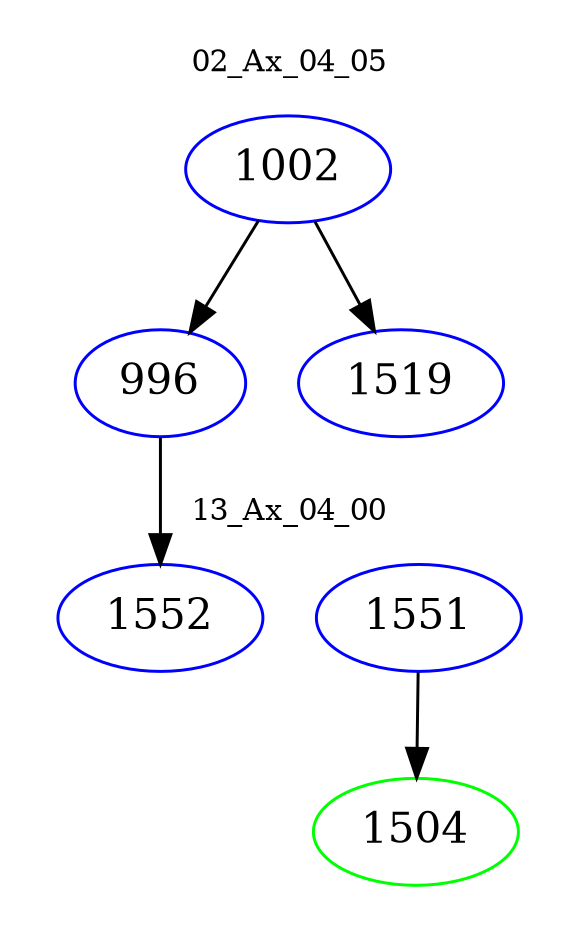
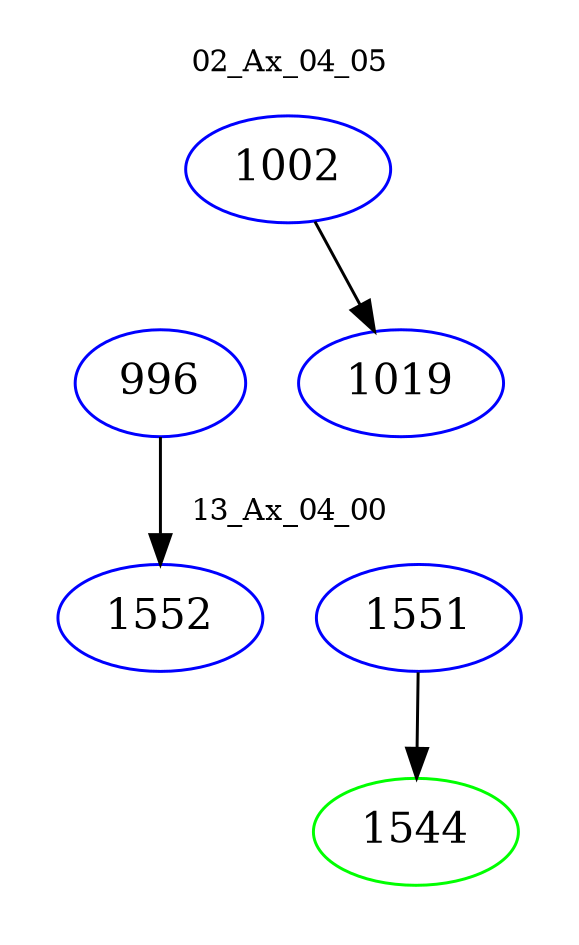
(232, 263) -> none
(401, 383) -> (401, 383)
(416, 832) -> (416, 832)
